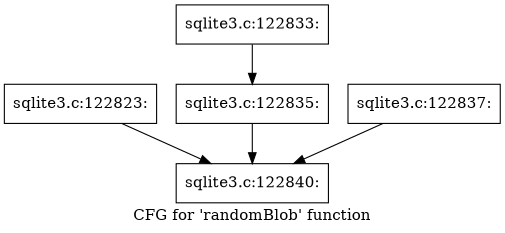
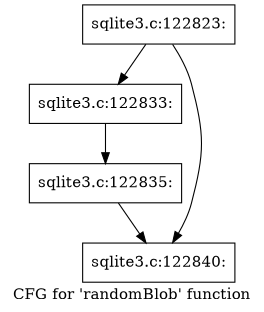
none -> (135, 60)
(424, 104) -> none
